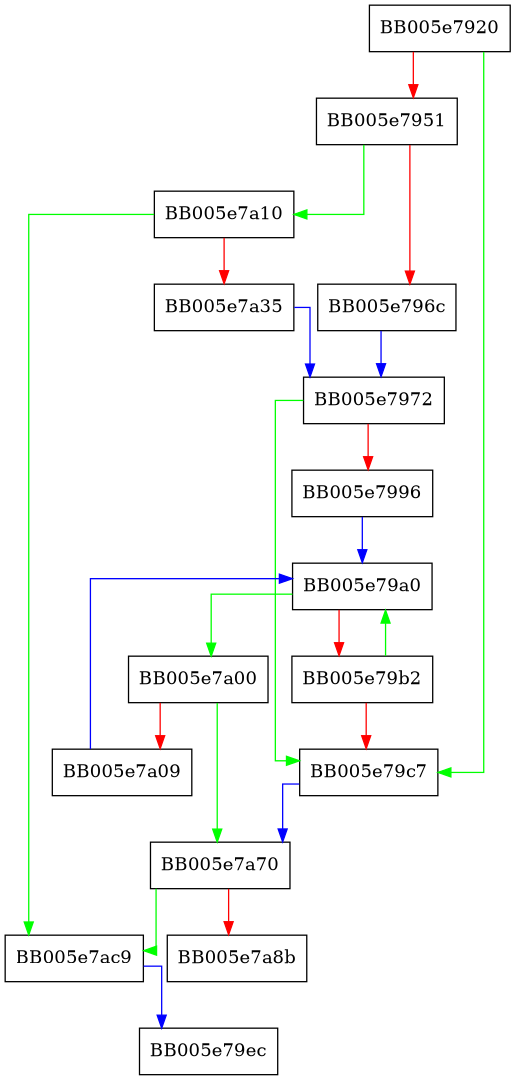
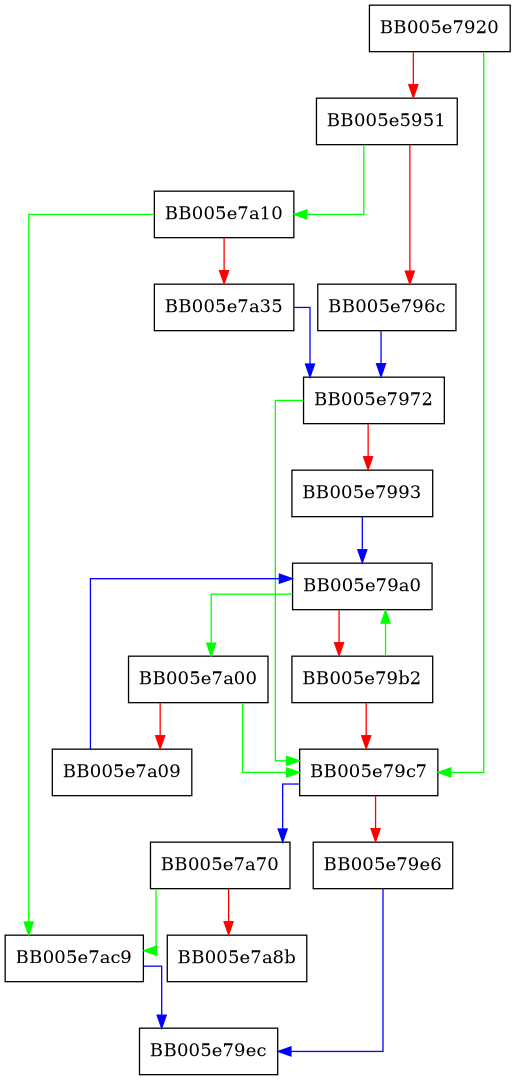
(387, 121) -> (387, 121)
(362, 493) -> (362, 493)
(217, 766) -> (243, 760)
none -> (383, 865)
